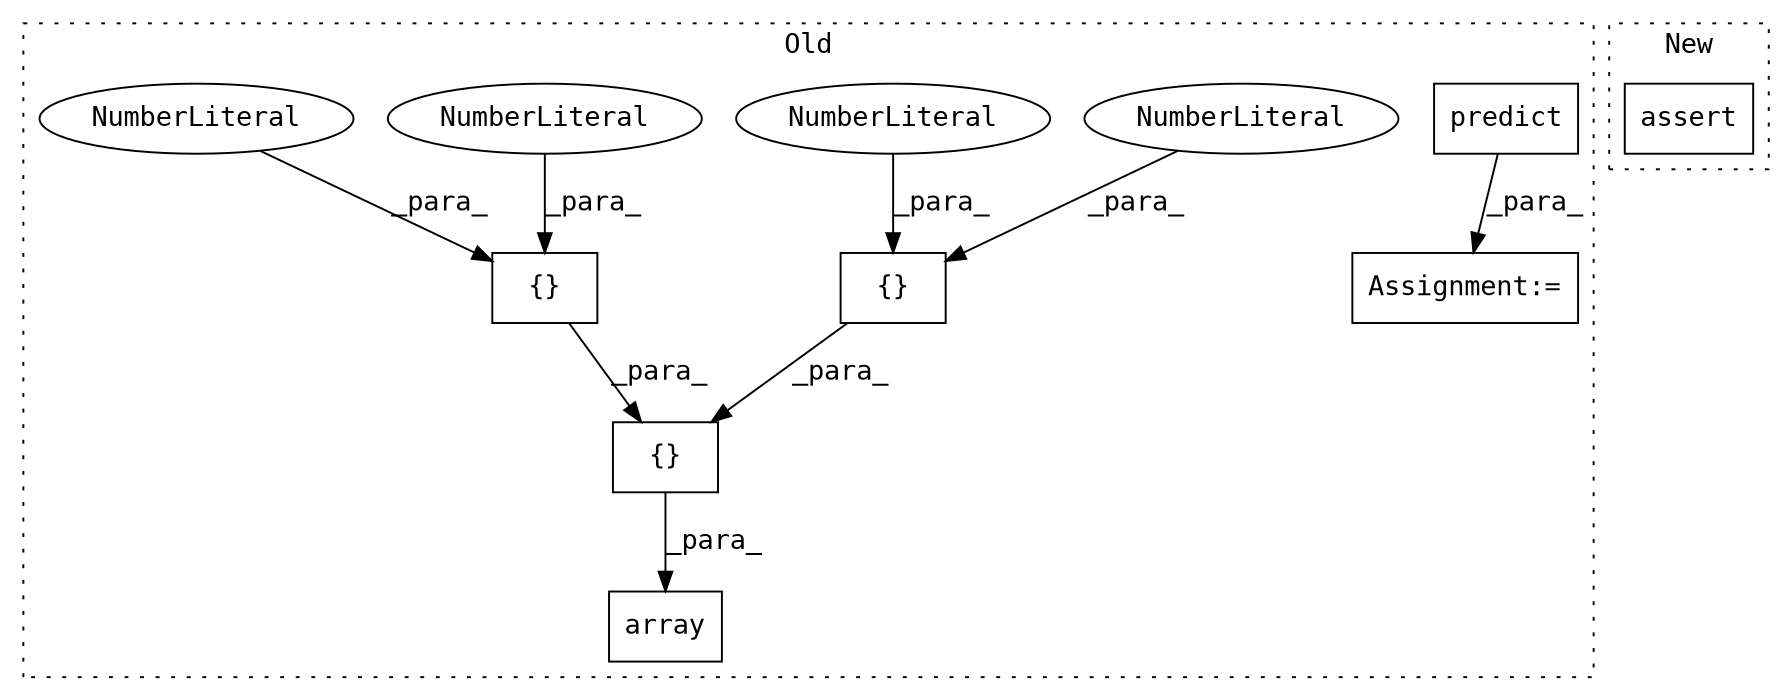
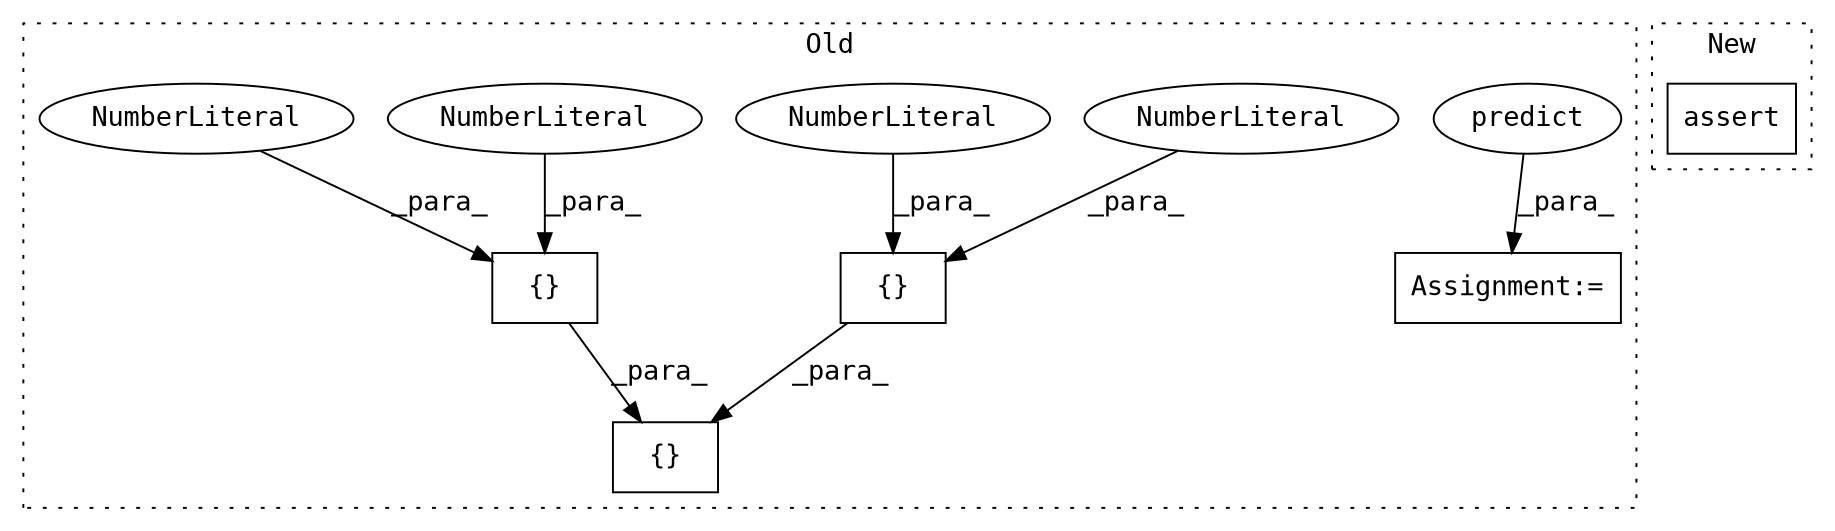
(1506, 119) -> (1527, 119)
(665, 627) -> none
